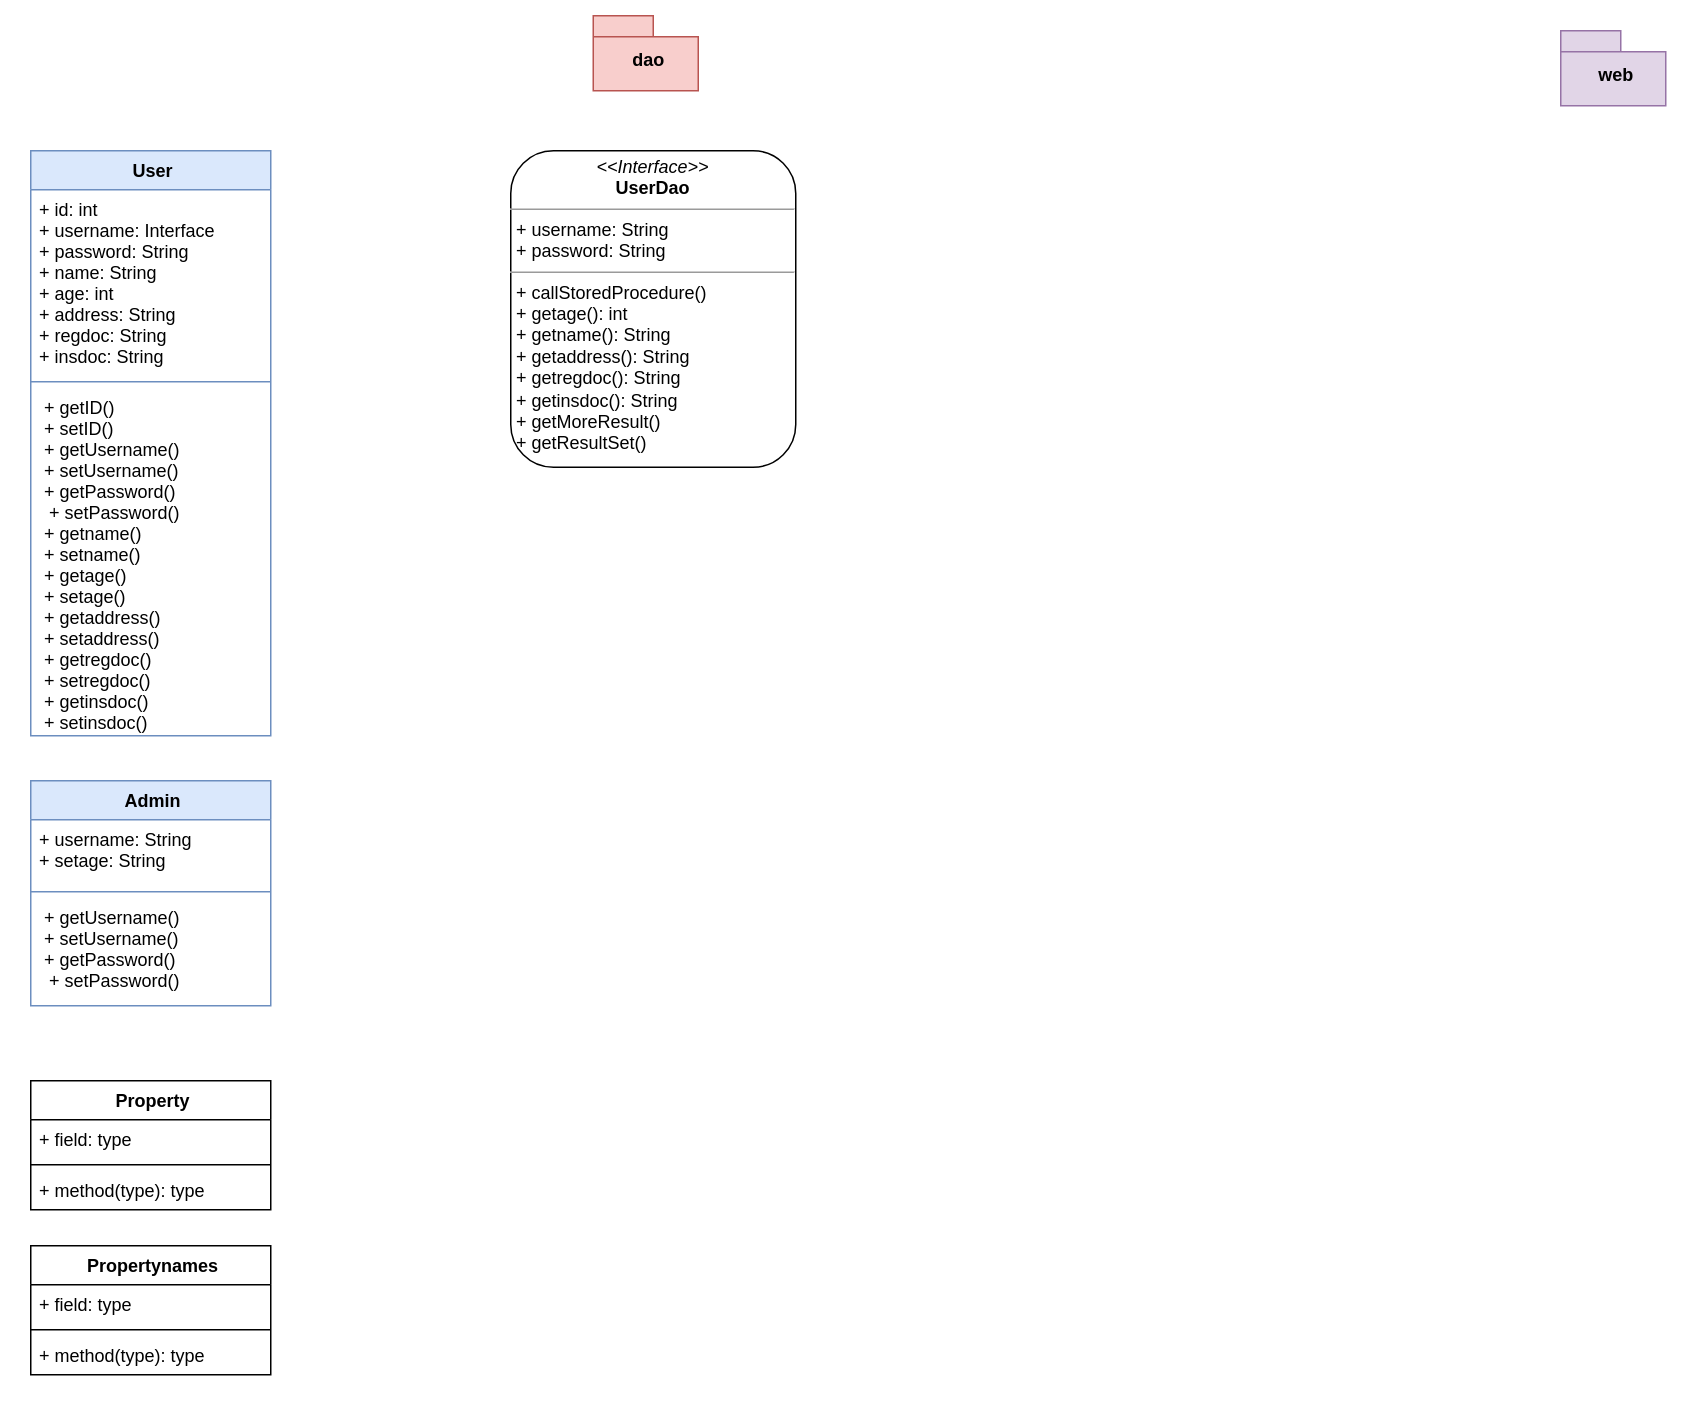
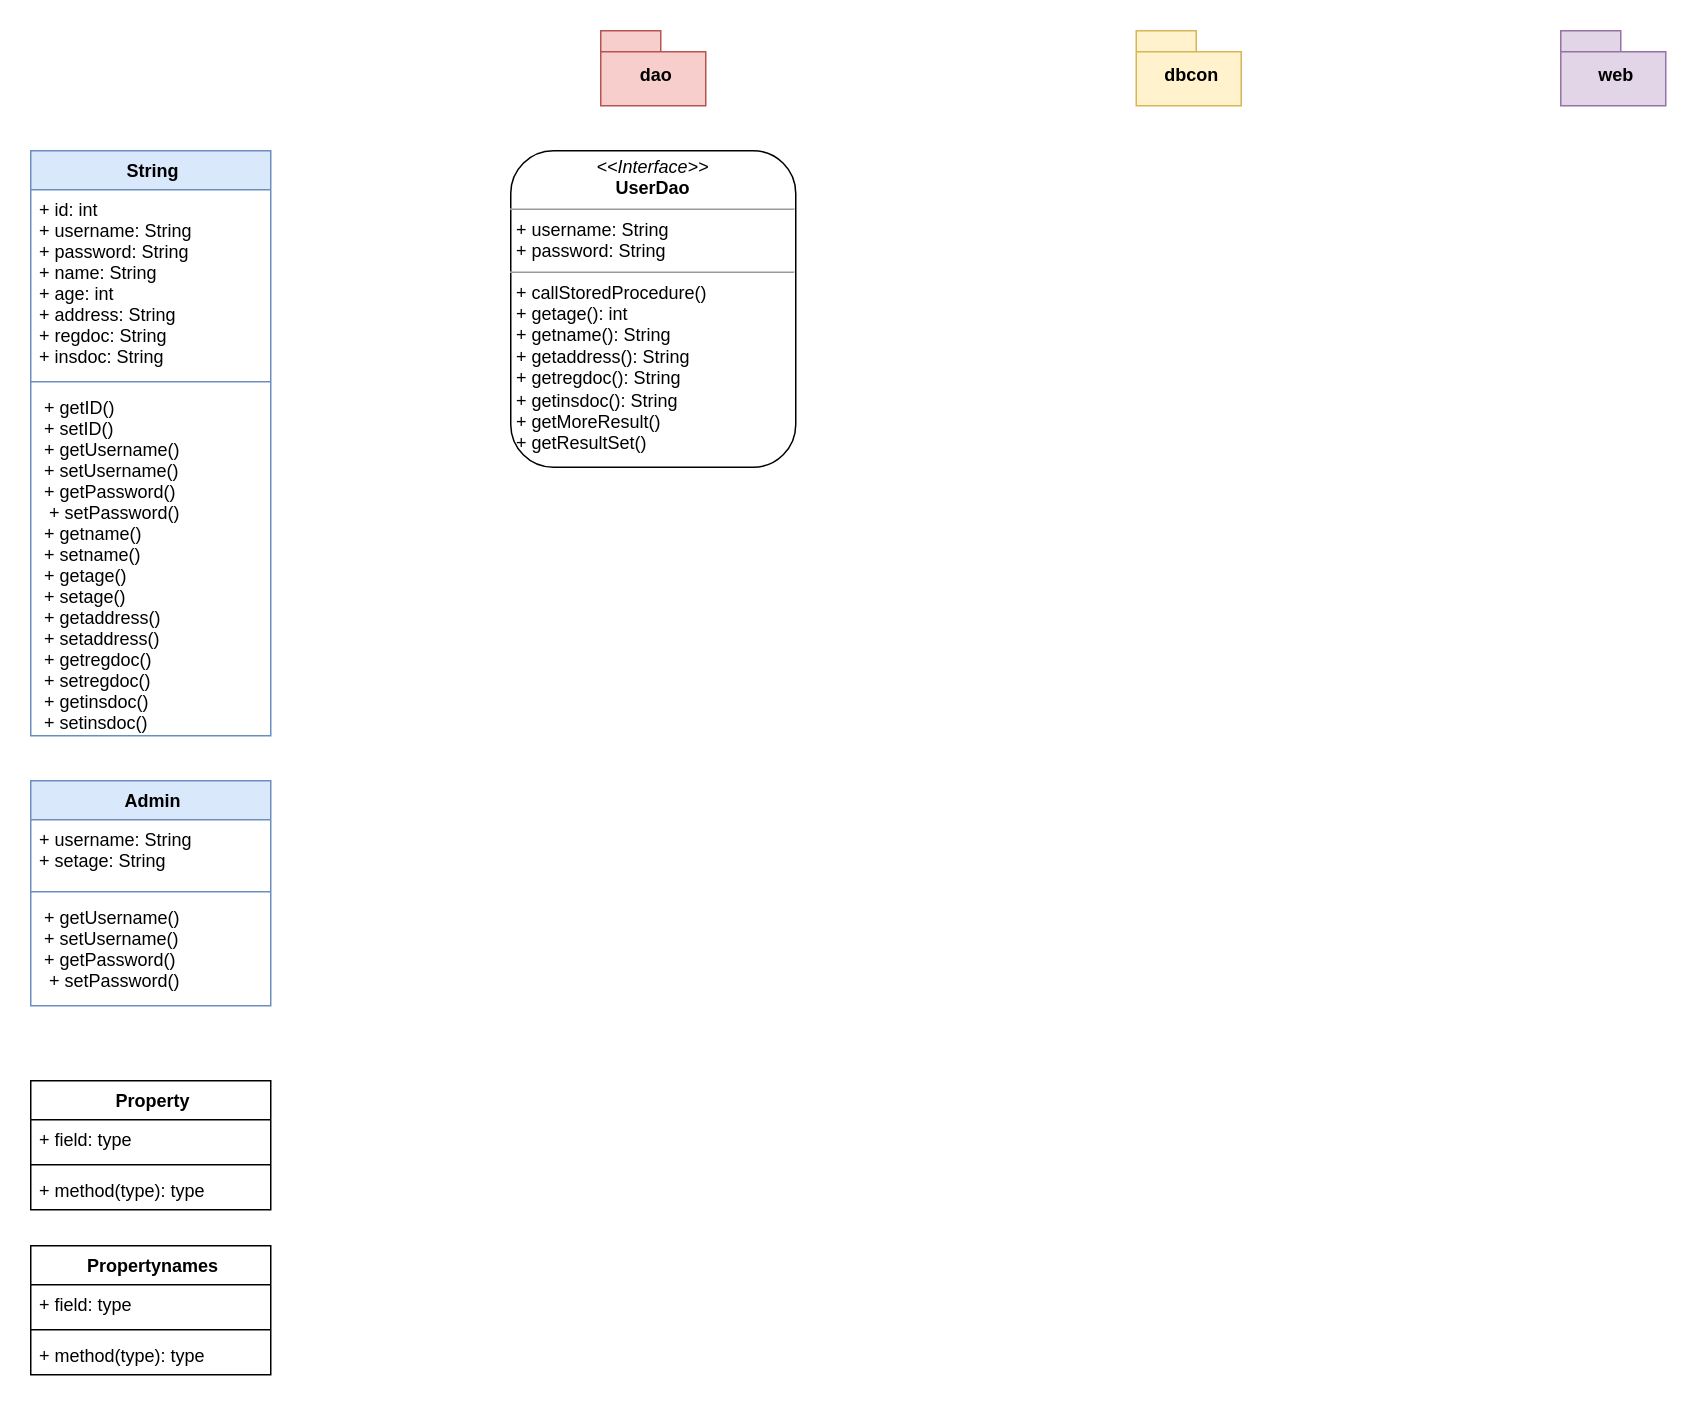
(646, 53) -> (653, 68)
none -> (1189, 68)
(150, 171) -> (150, 171)
(73, 210) -> (73, 210)
